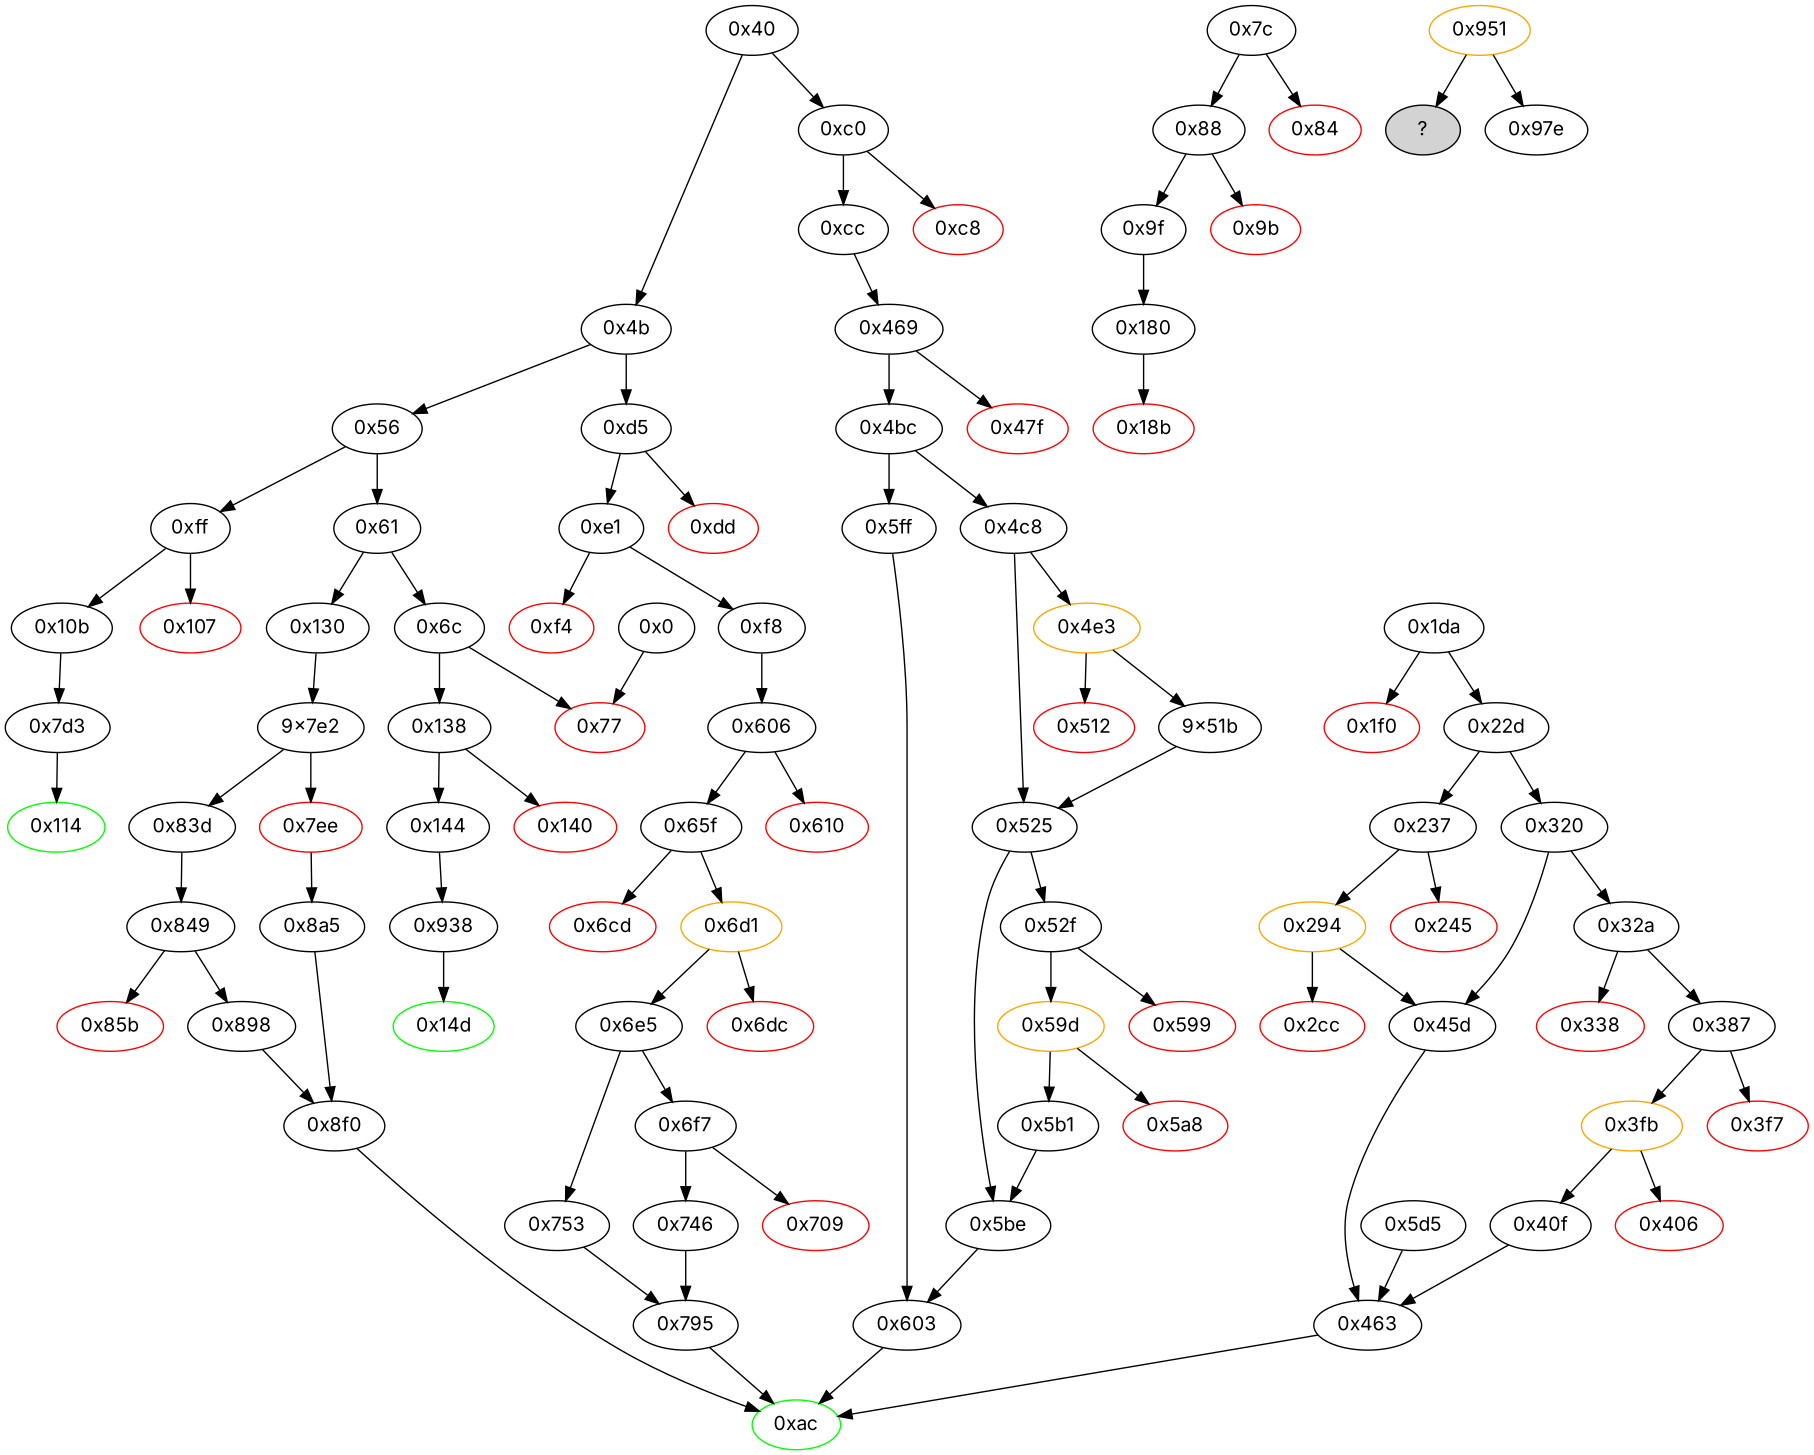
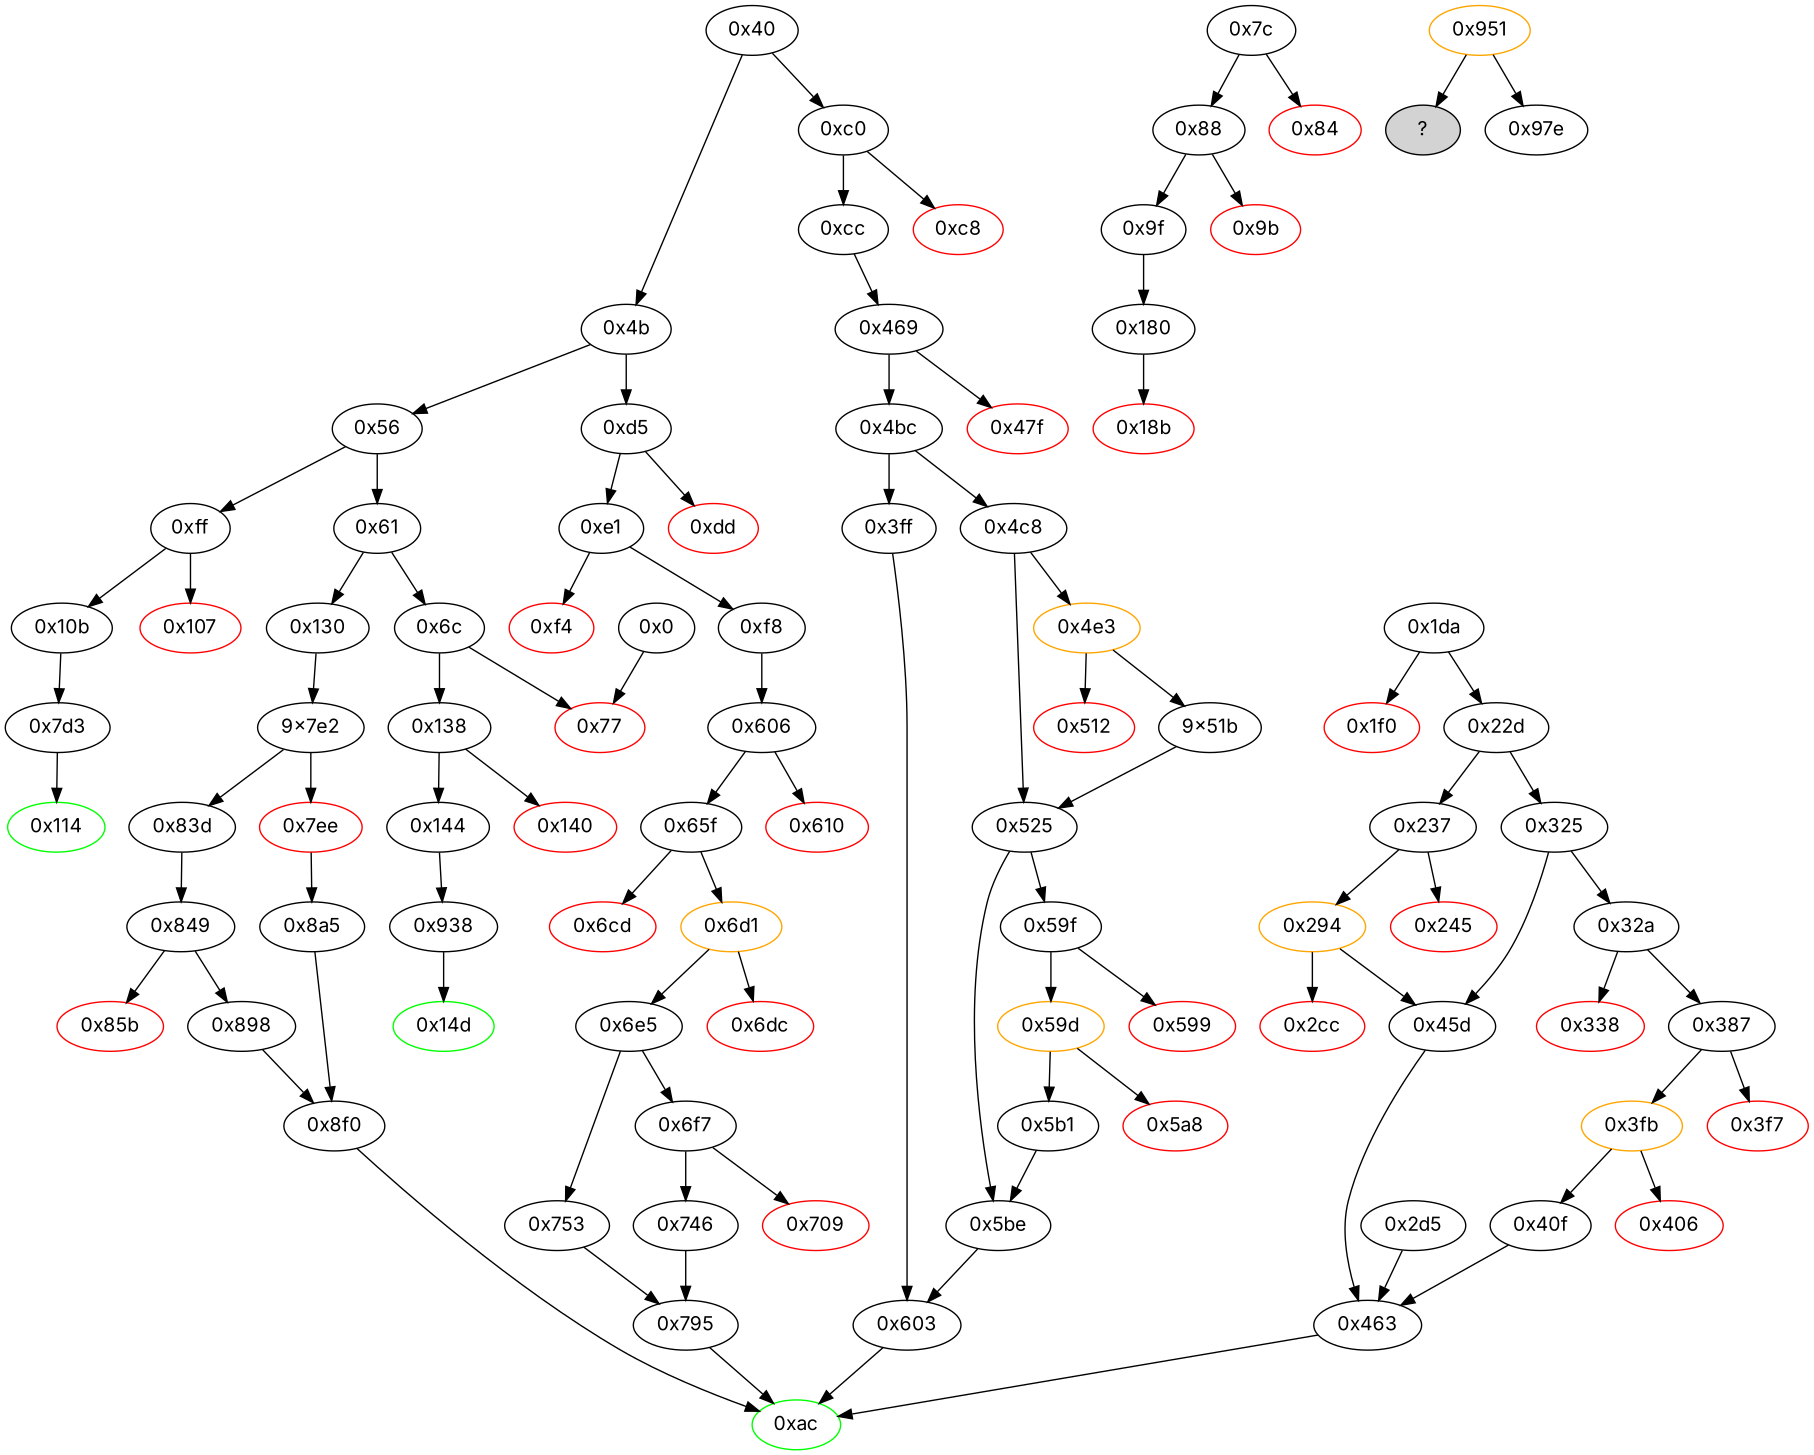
(889, 528) -> (889, 528)
(1554, 827) -> (1554, 827)
(1051, 927) -> (1051, 927)
(1413, 1226) -> (1413, 1226)
